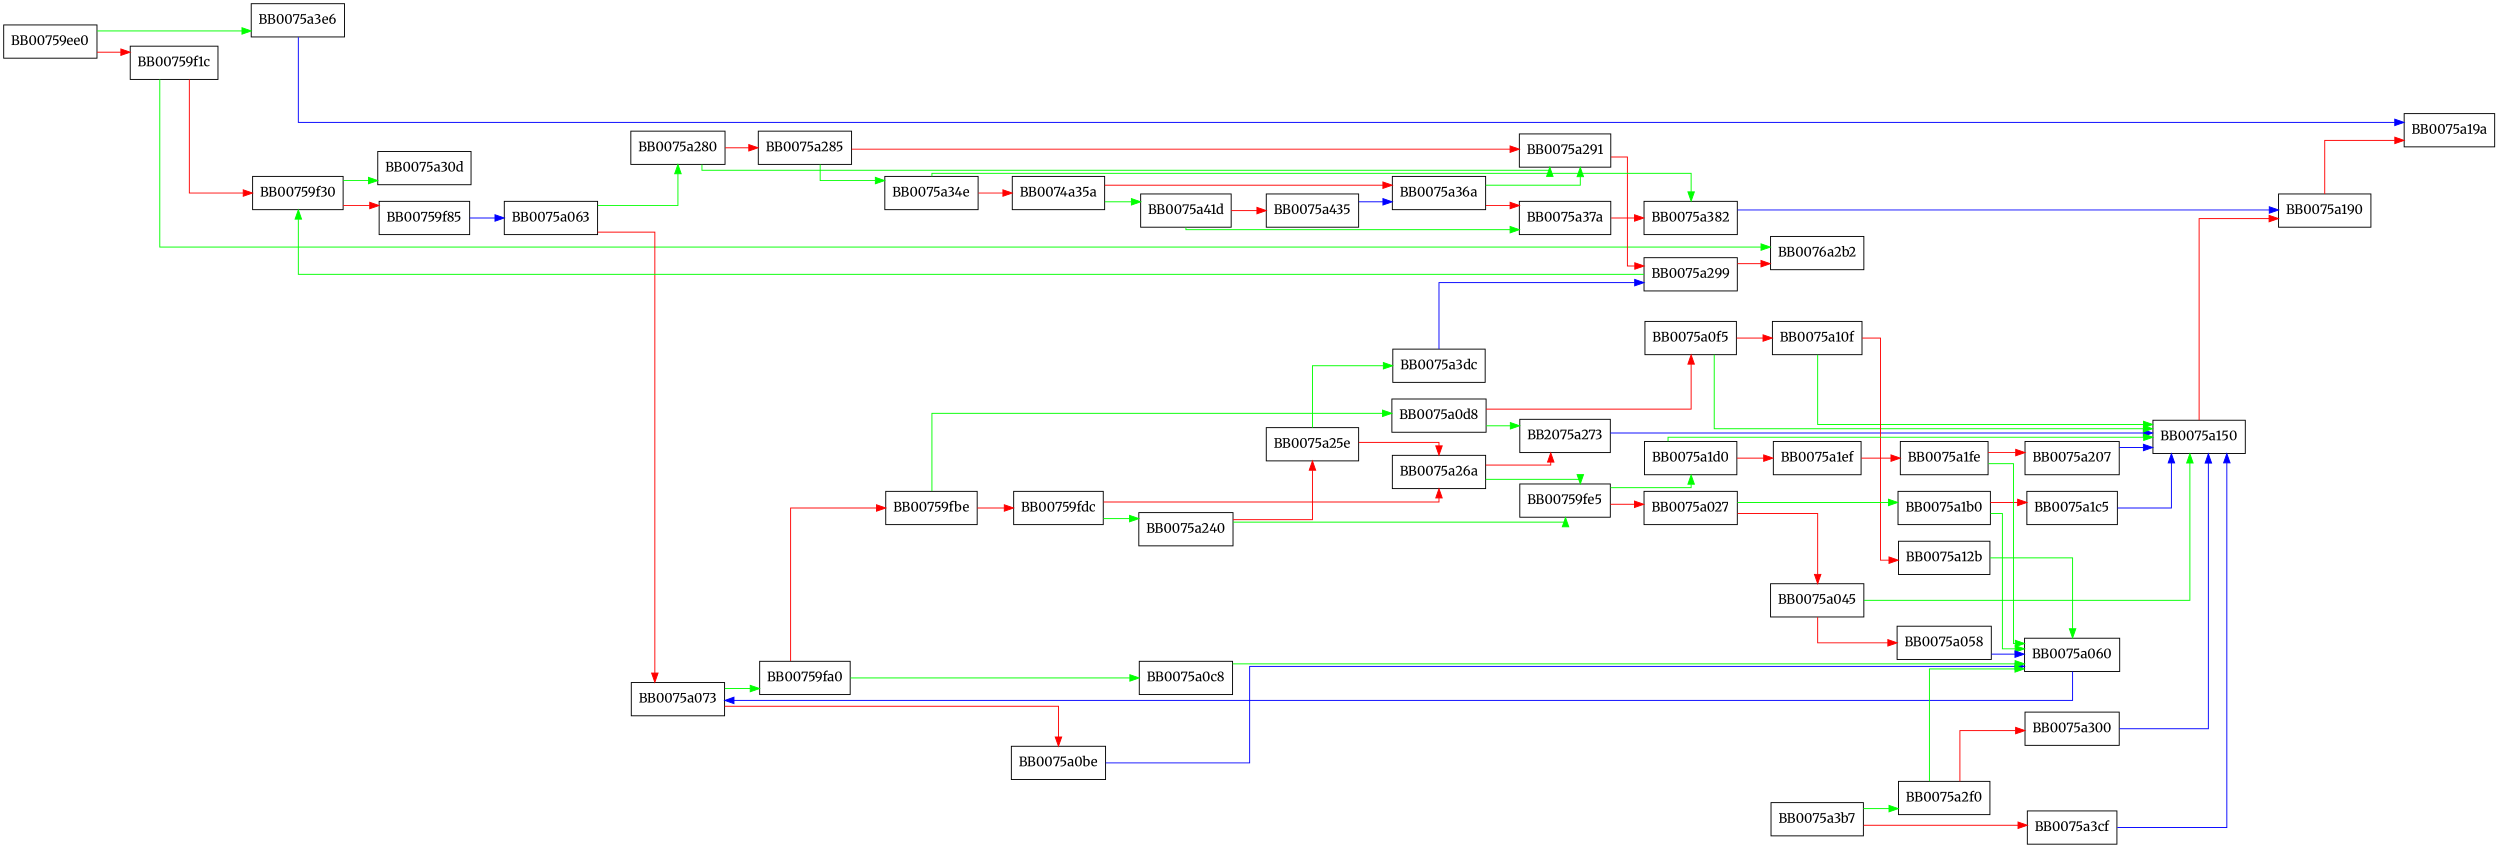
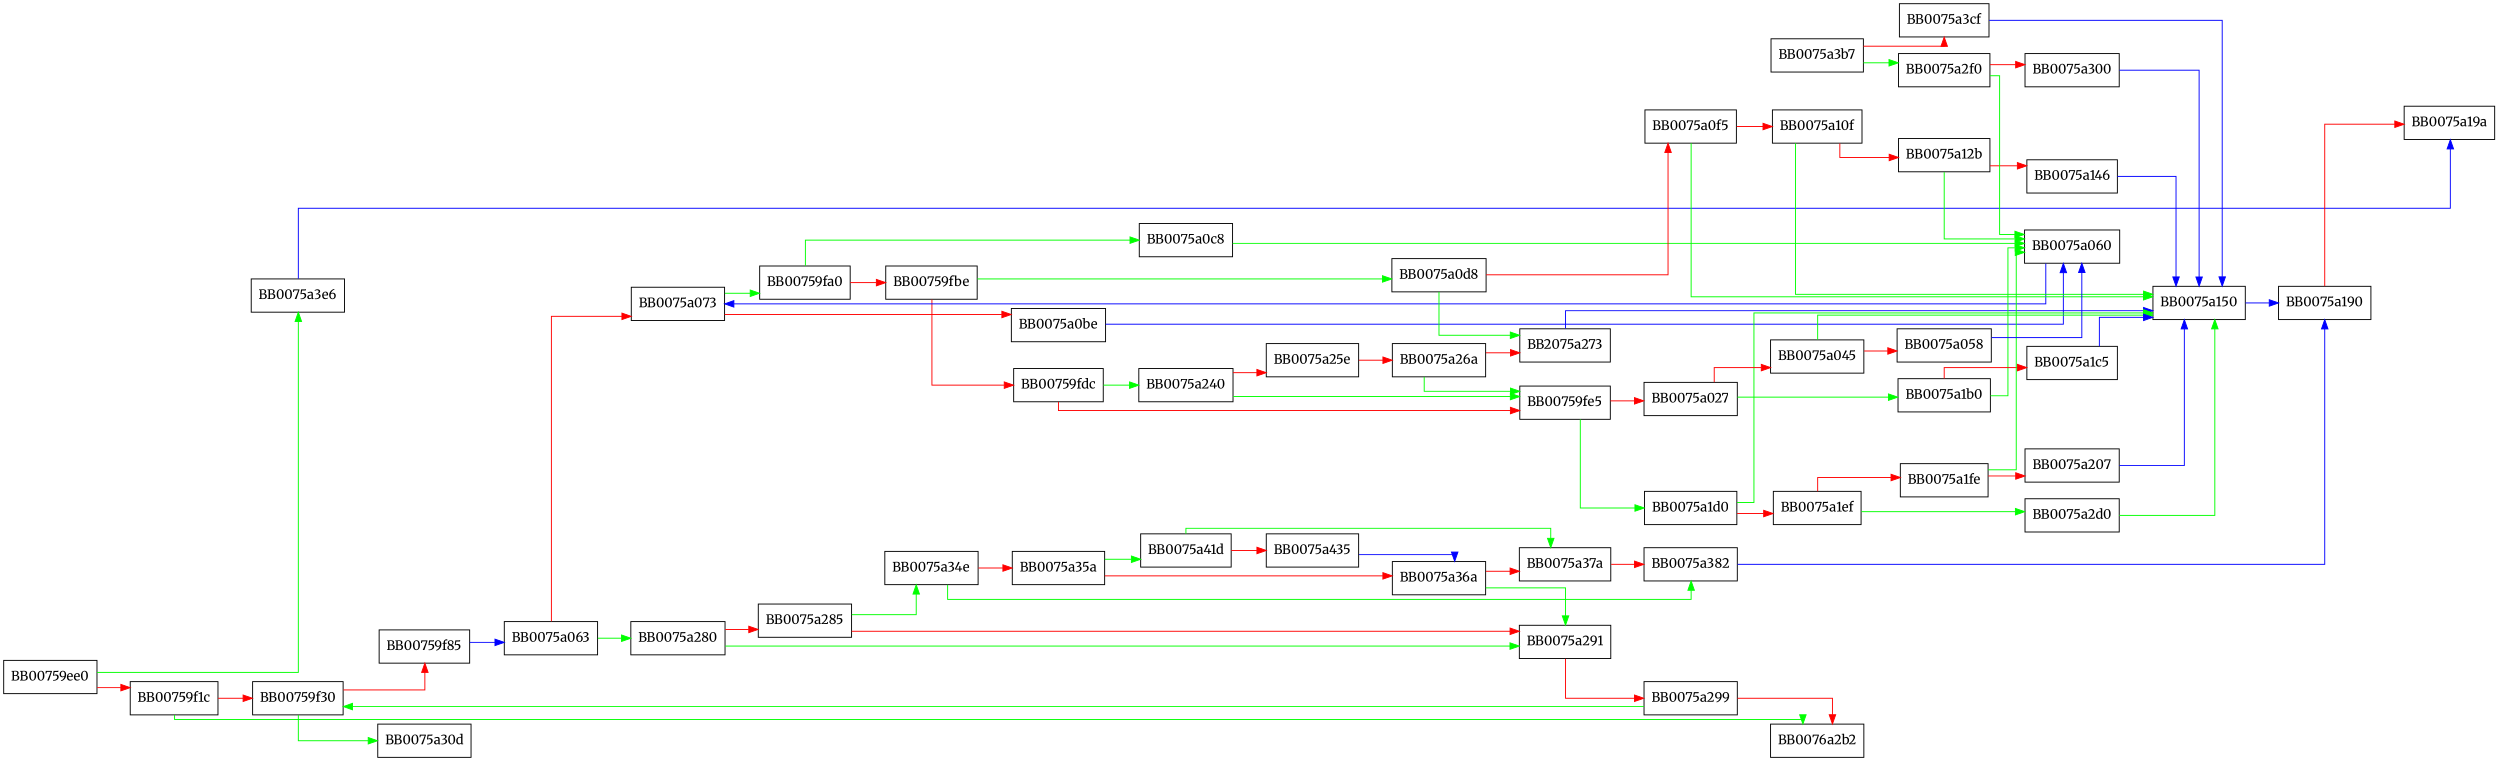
none -> (2072, 176)
(1058, 193) -> (1058, 568)
(2199, 284) -> (2257, 303)
(1439, 366) -> none
(1273, 502) -> (1280, 411)
none -> (2072, 515)
